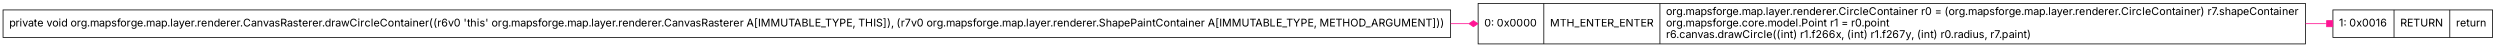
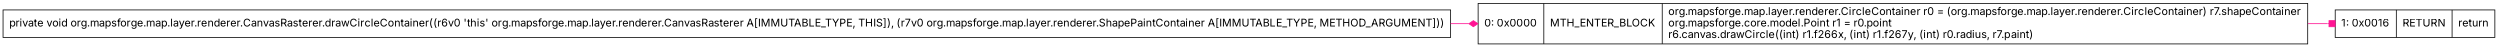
(1602, 23) -> (1603, 23)
